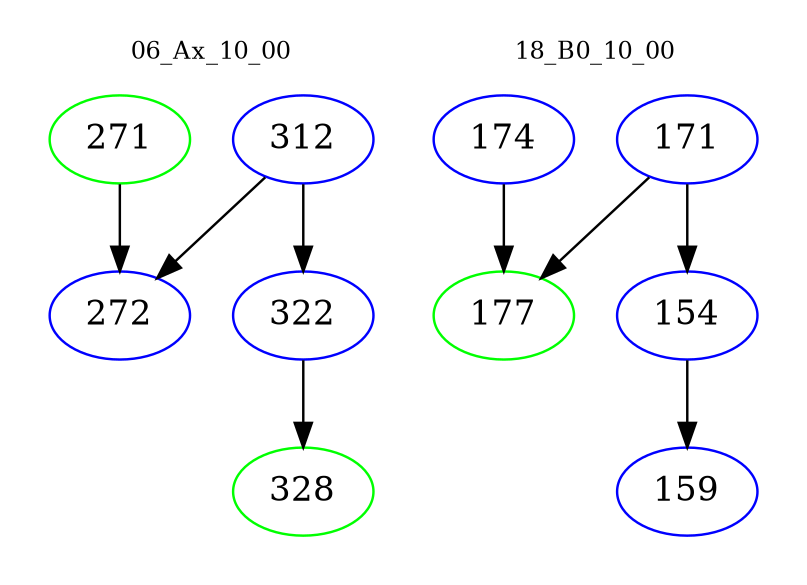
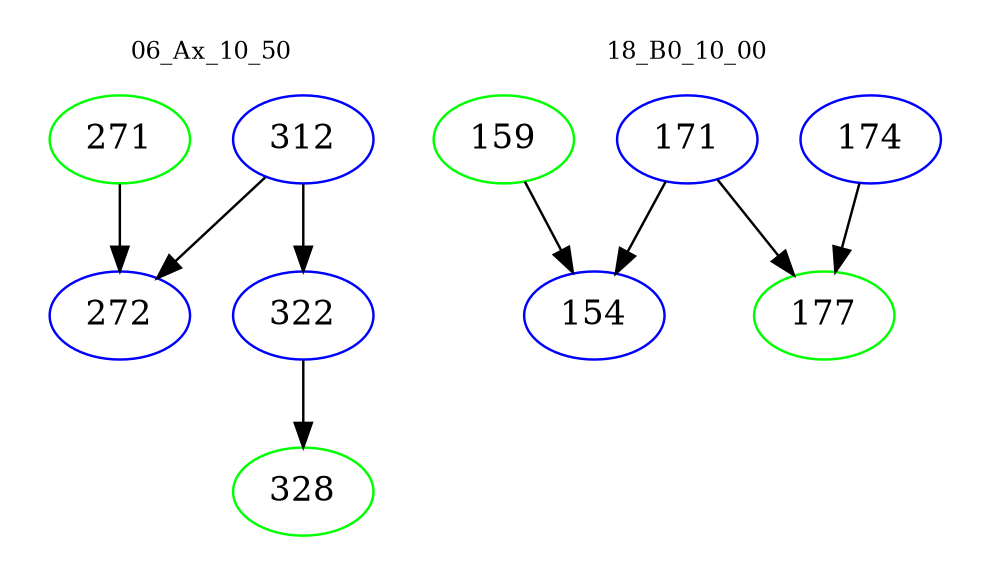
(212, 53) -> (212, 53)
(687, 392) -> (543, 216)
(687, 492) -> (504, 139)
